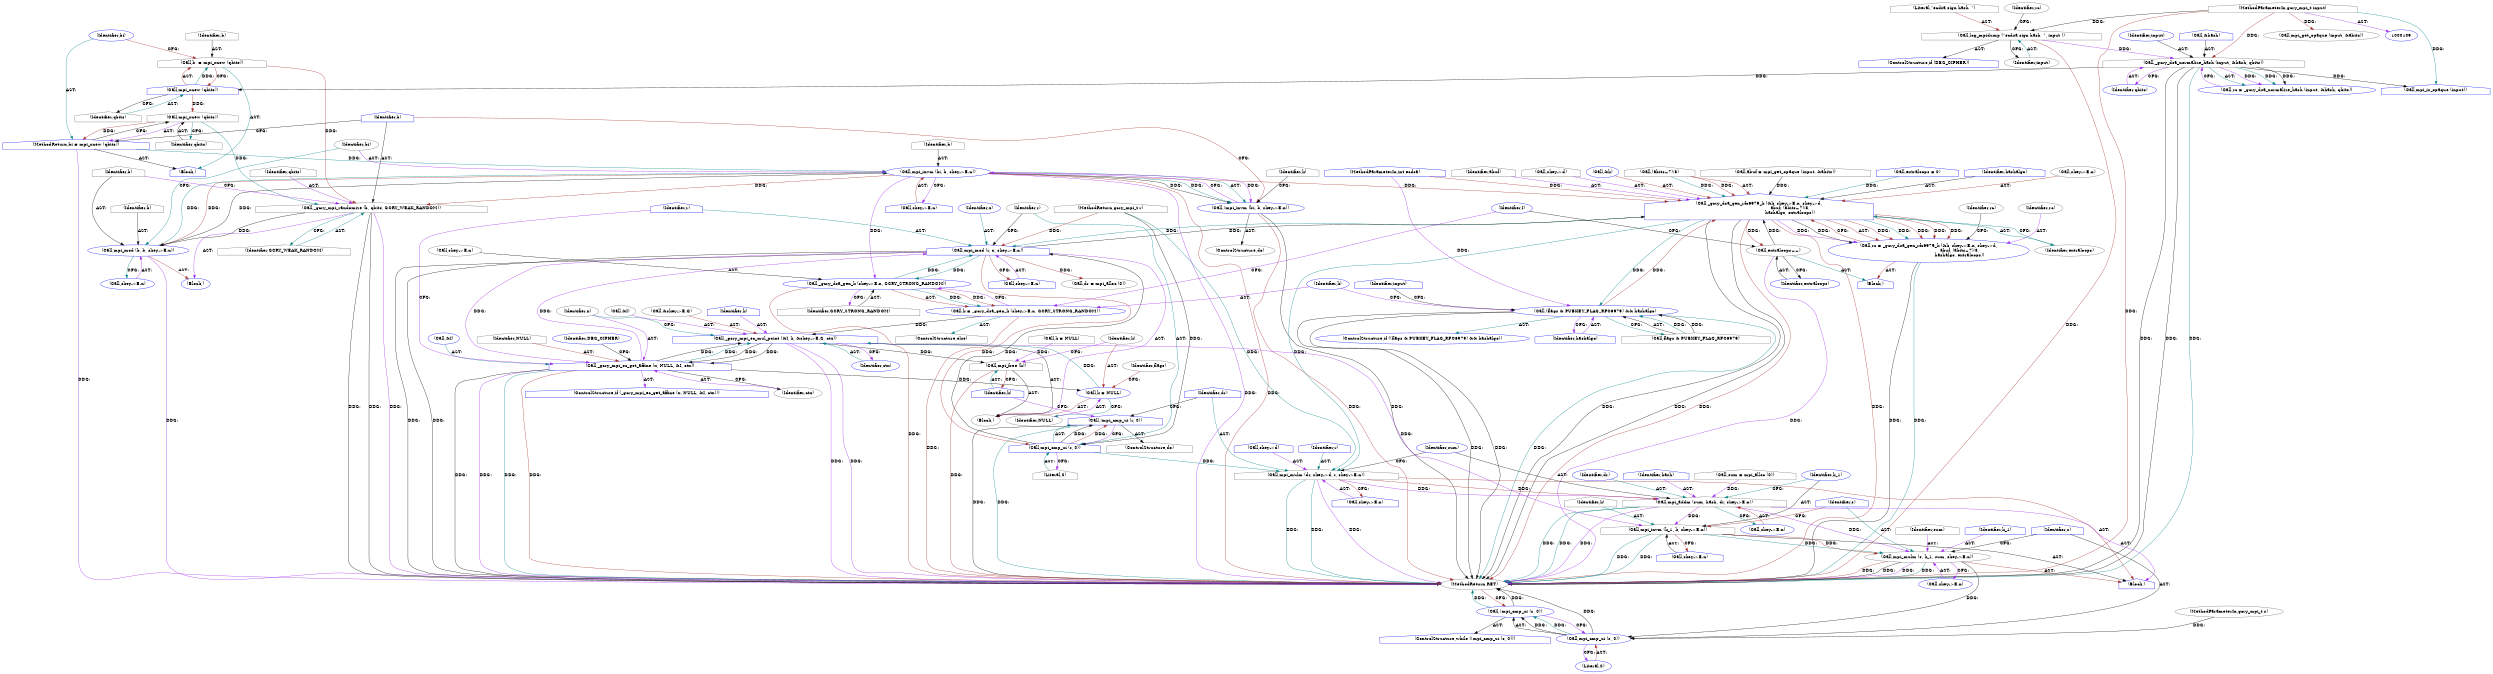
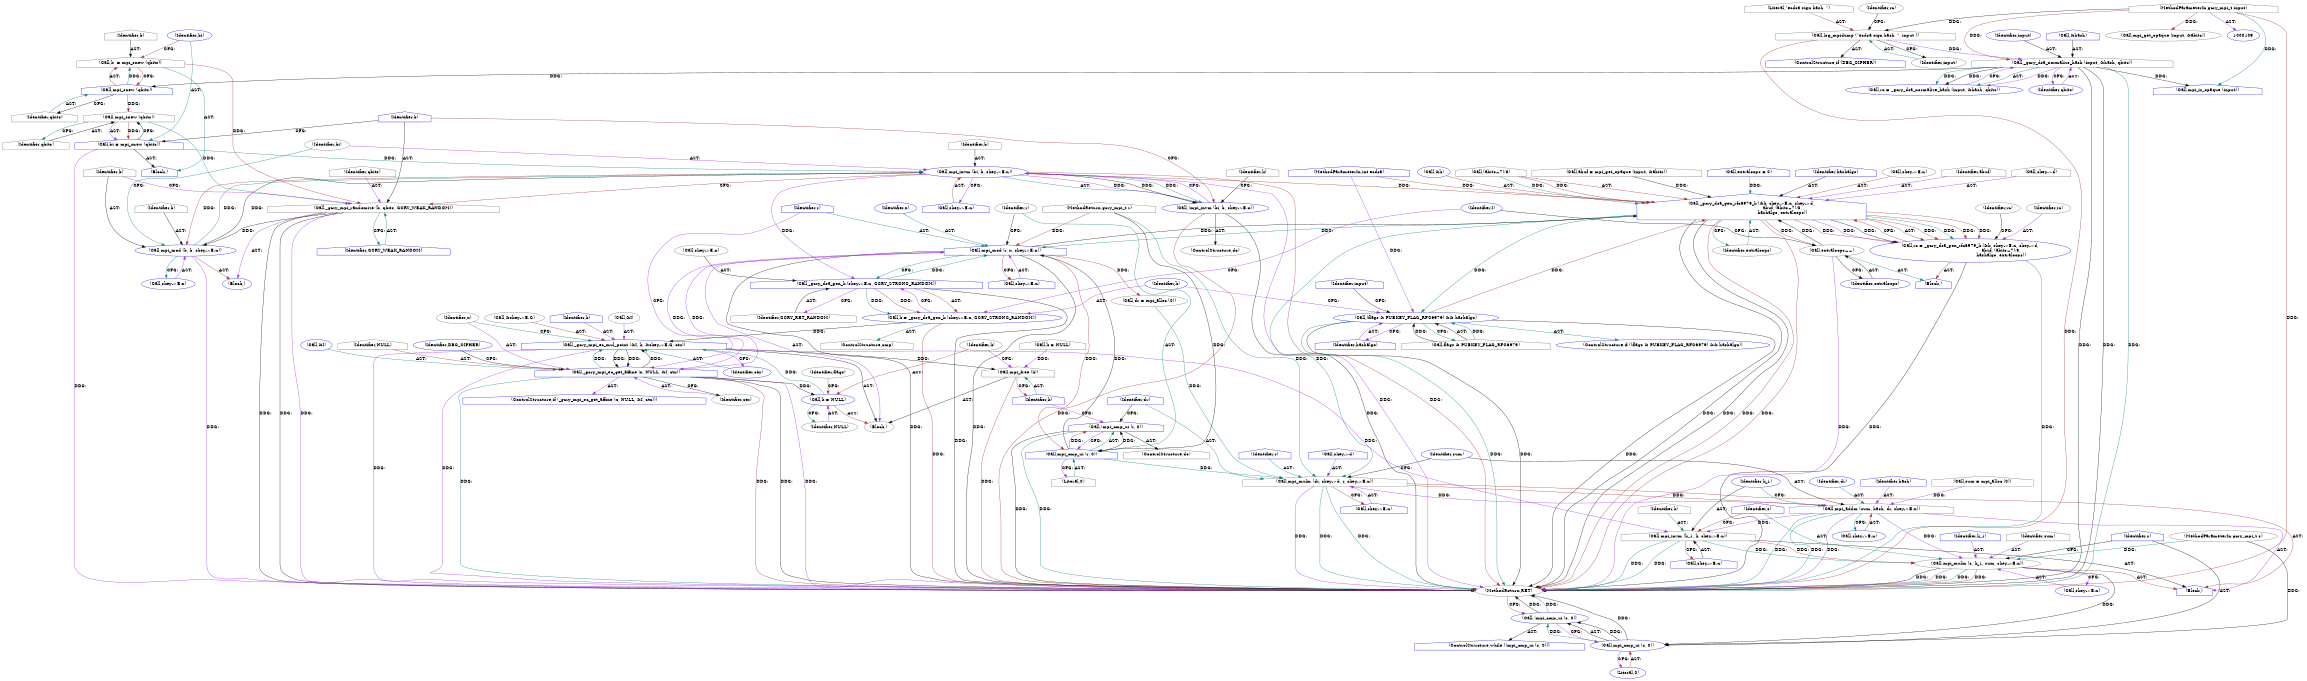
(76, 145) -> (129, 145)
(762, 186) -> (726, 186)
(284, 251) -> (384, 251)
(960, 270) -> (908, 270)
(877, 284) -> (867, 284)
(849, 311) -> (794, 318)
(942, 339) -> (867, 345)
none -> (1200, 407)
none -> (2104, 550)
(942, 574) -> (955, 558)
